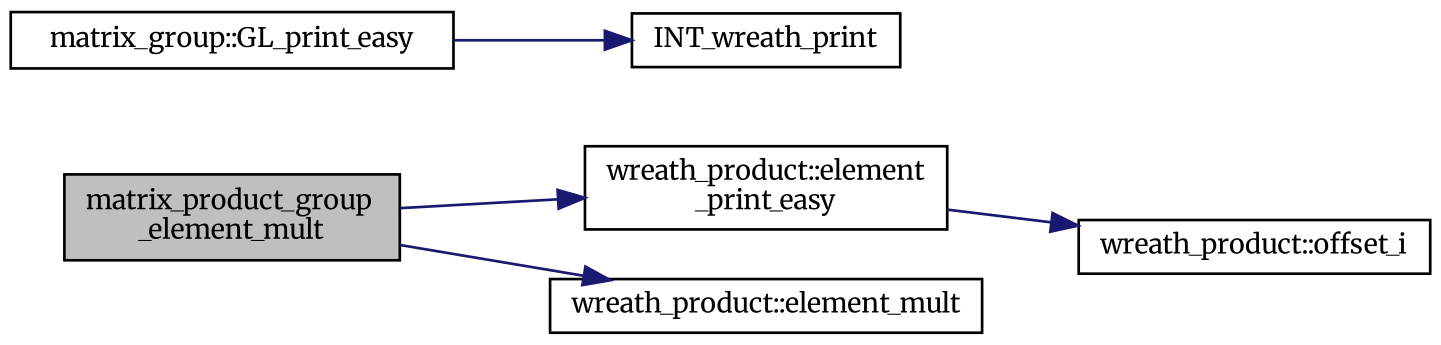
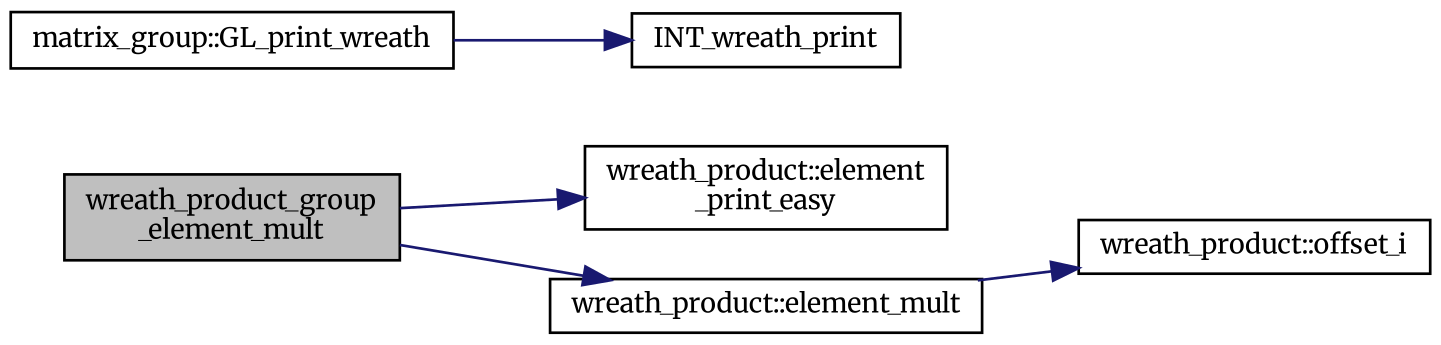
(232, 40) -> (232, 40)
(999, 216) -> (1015, 276)
(232, 217) -> (232, 217)
